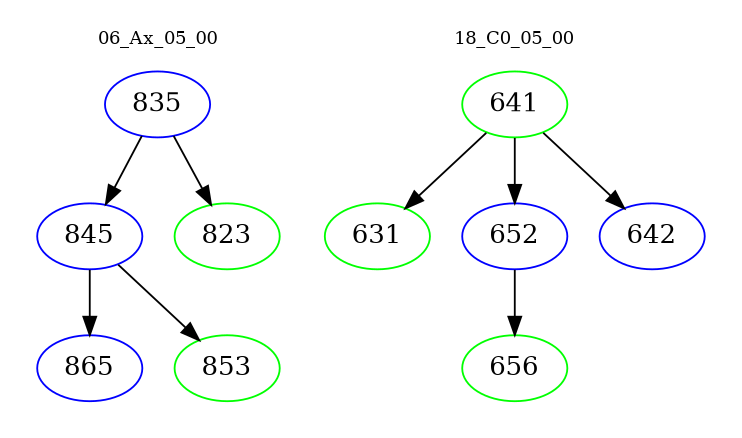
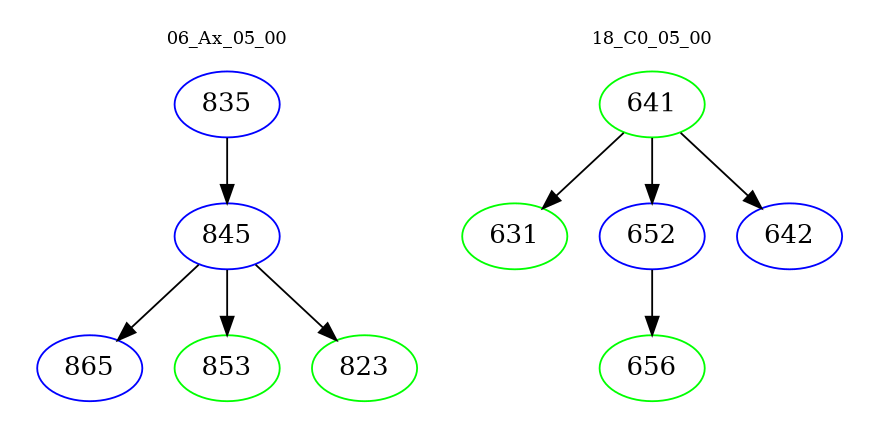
(188, 162) -> (289, 296)
